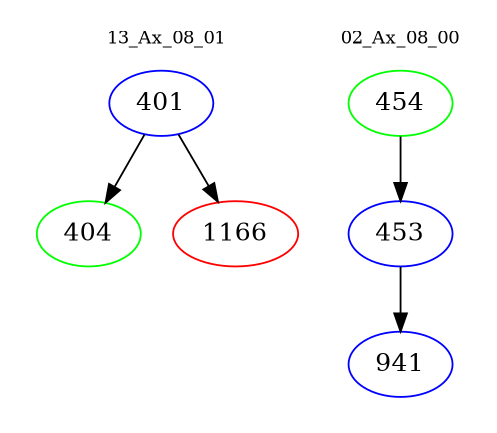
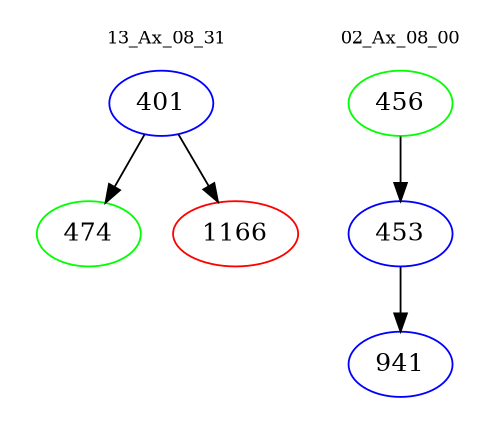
(167, 39) -> (167, 39)
(401, 103) -> (401, 103)
(89, 234) -> (89, 234)
